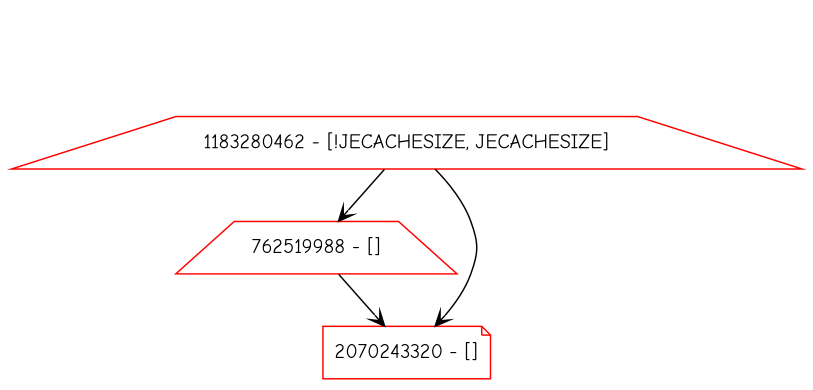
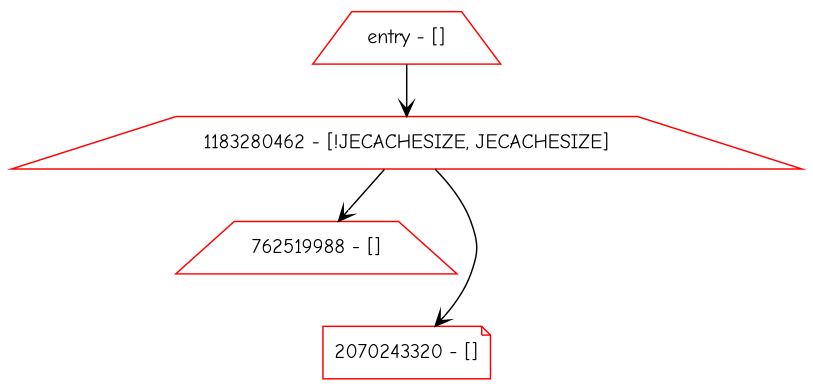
none -> (407, 38)
(357, 295) -> none
